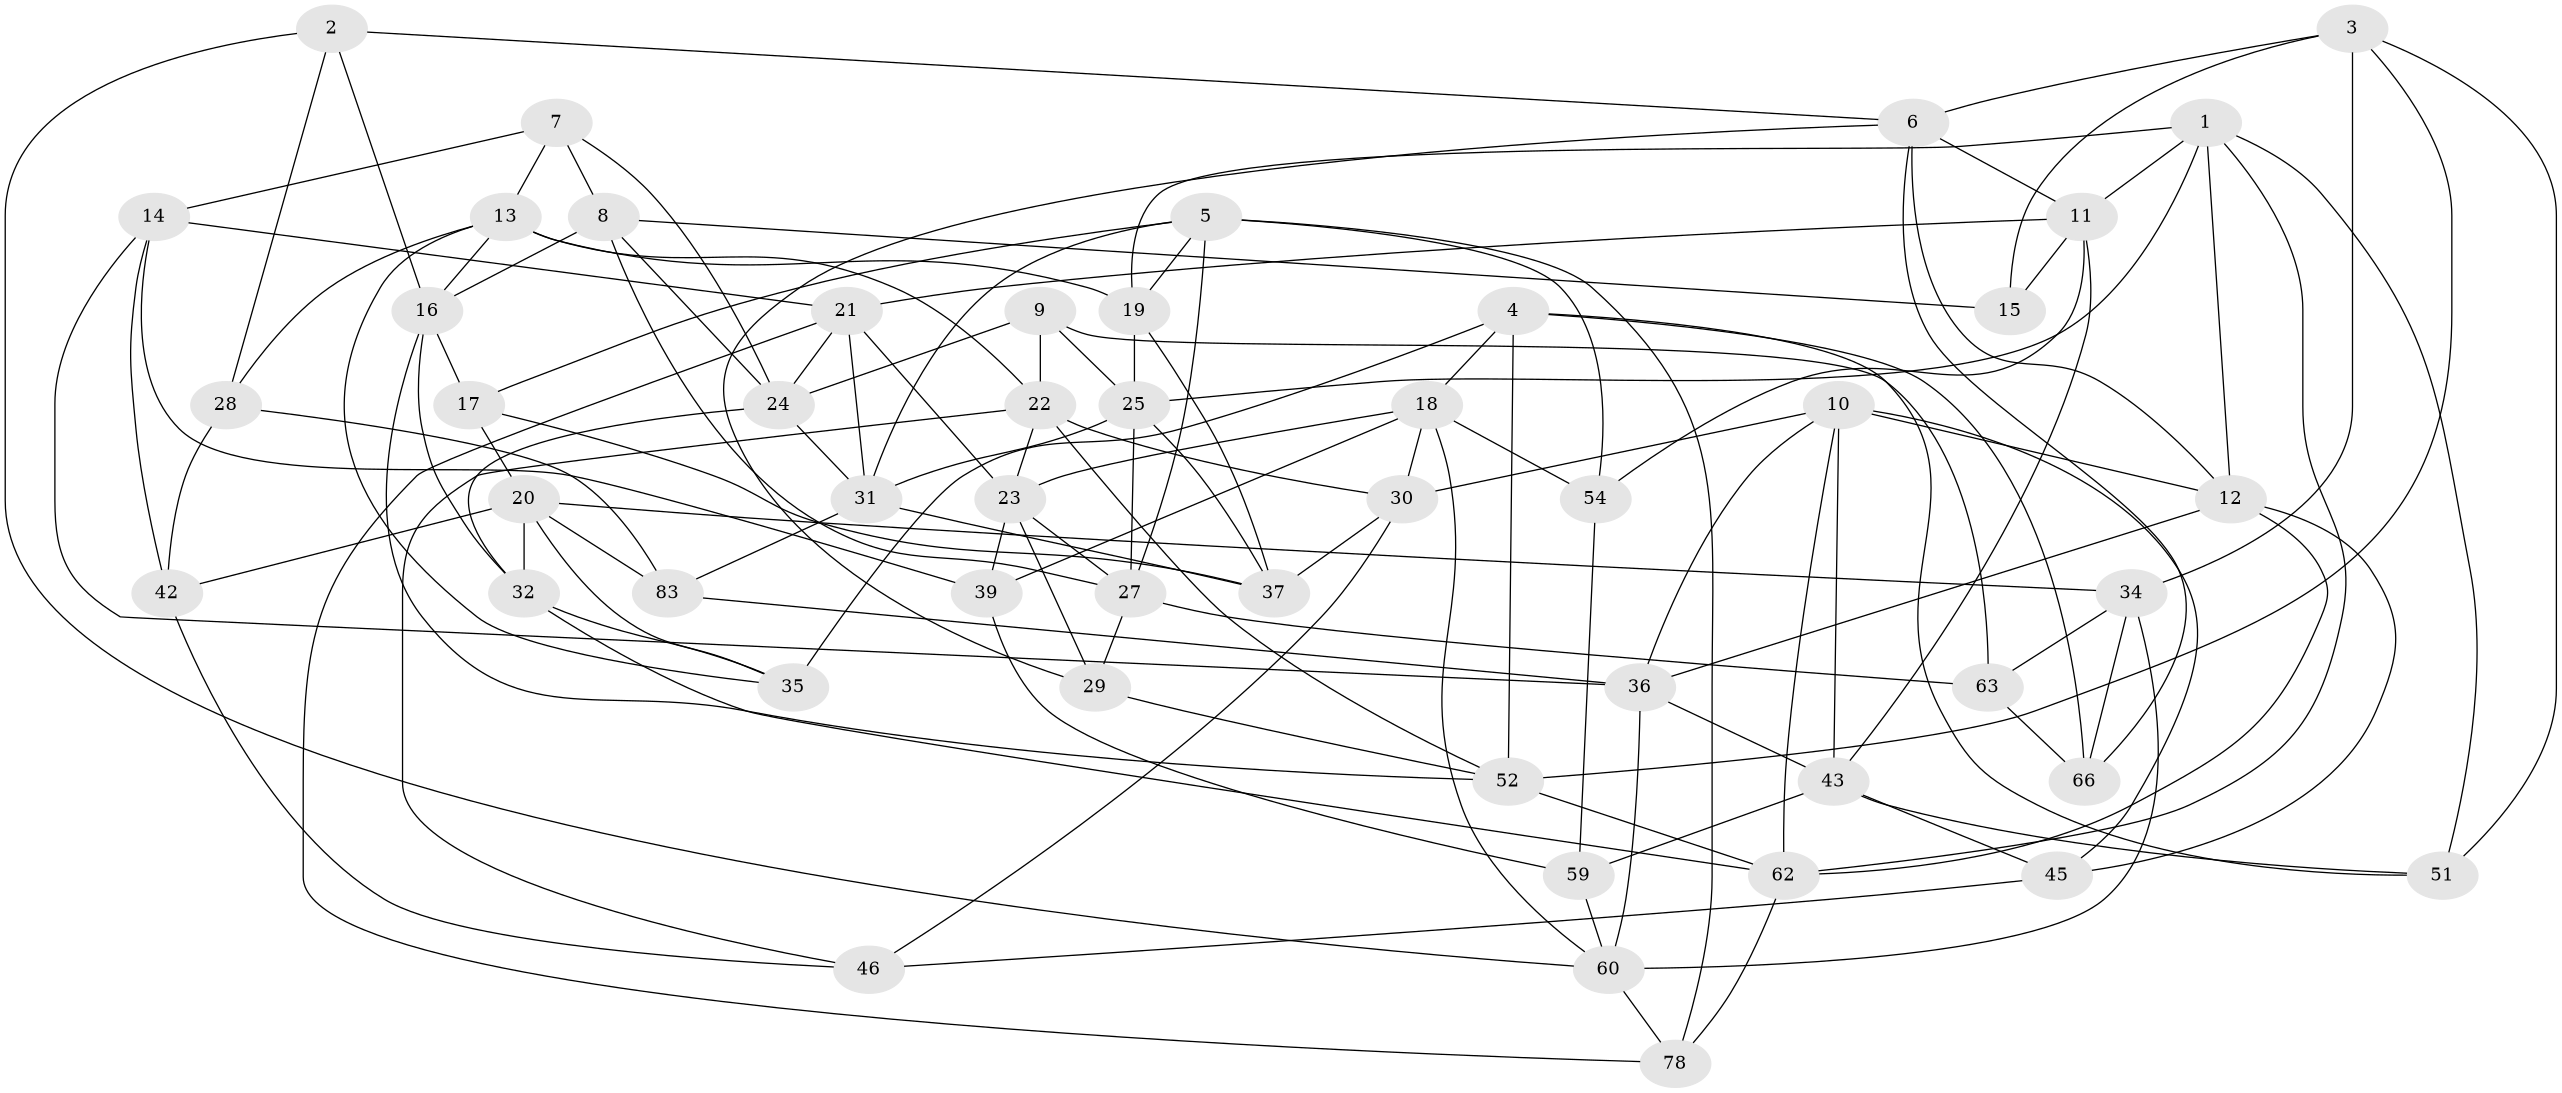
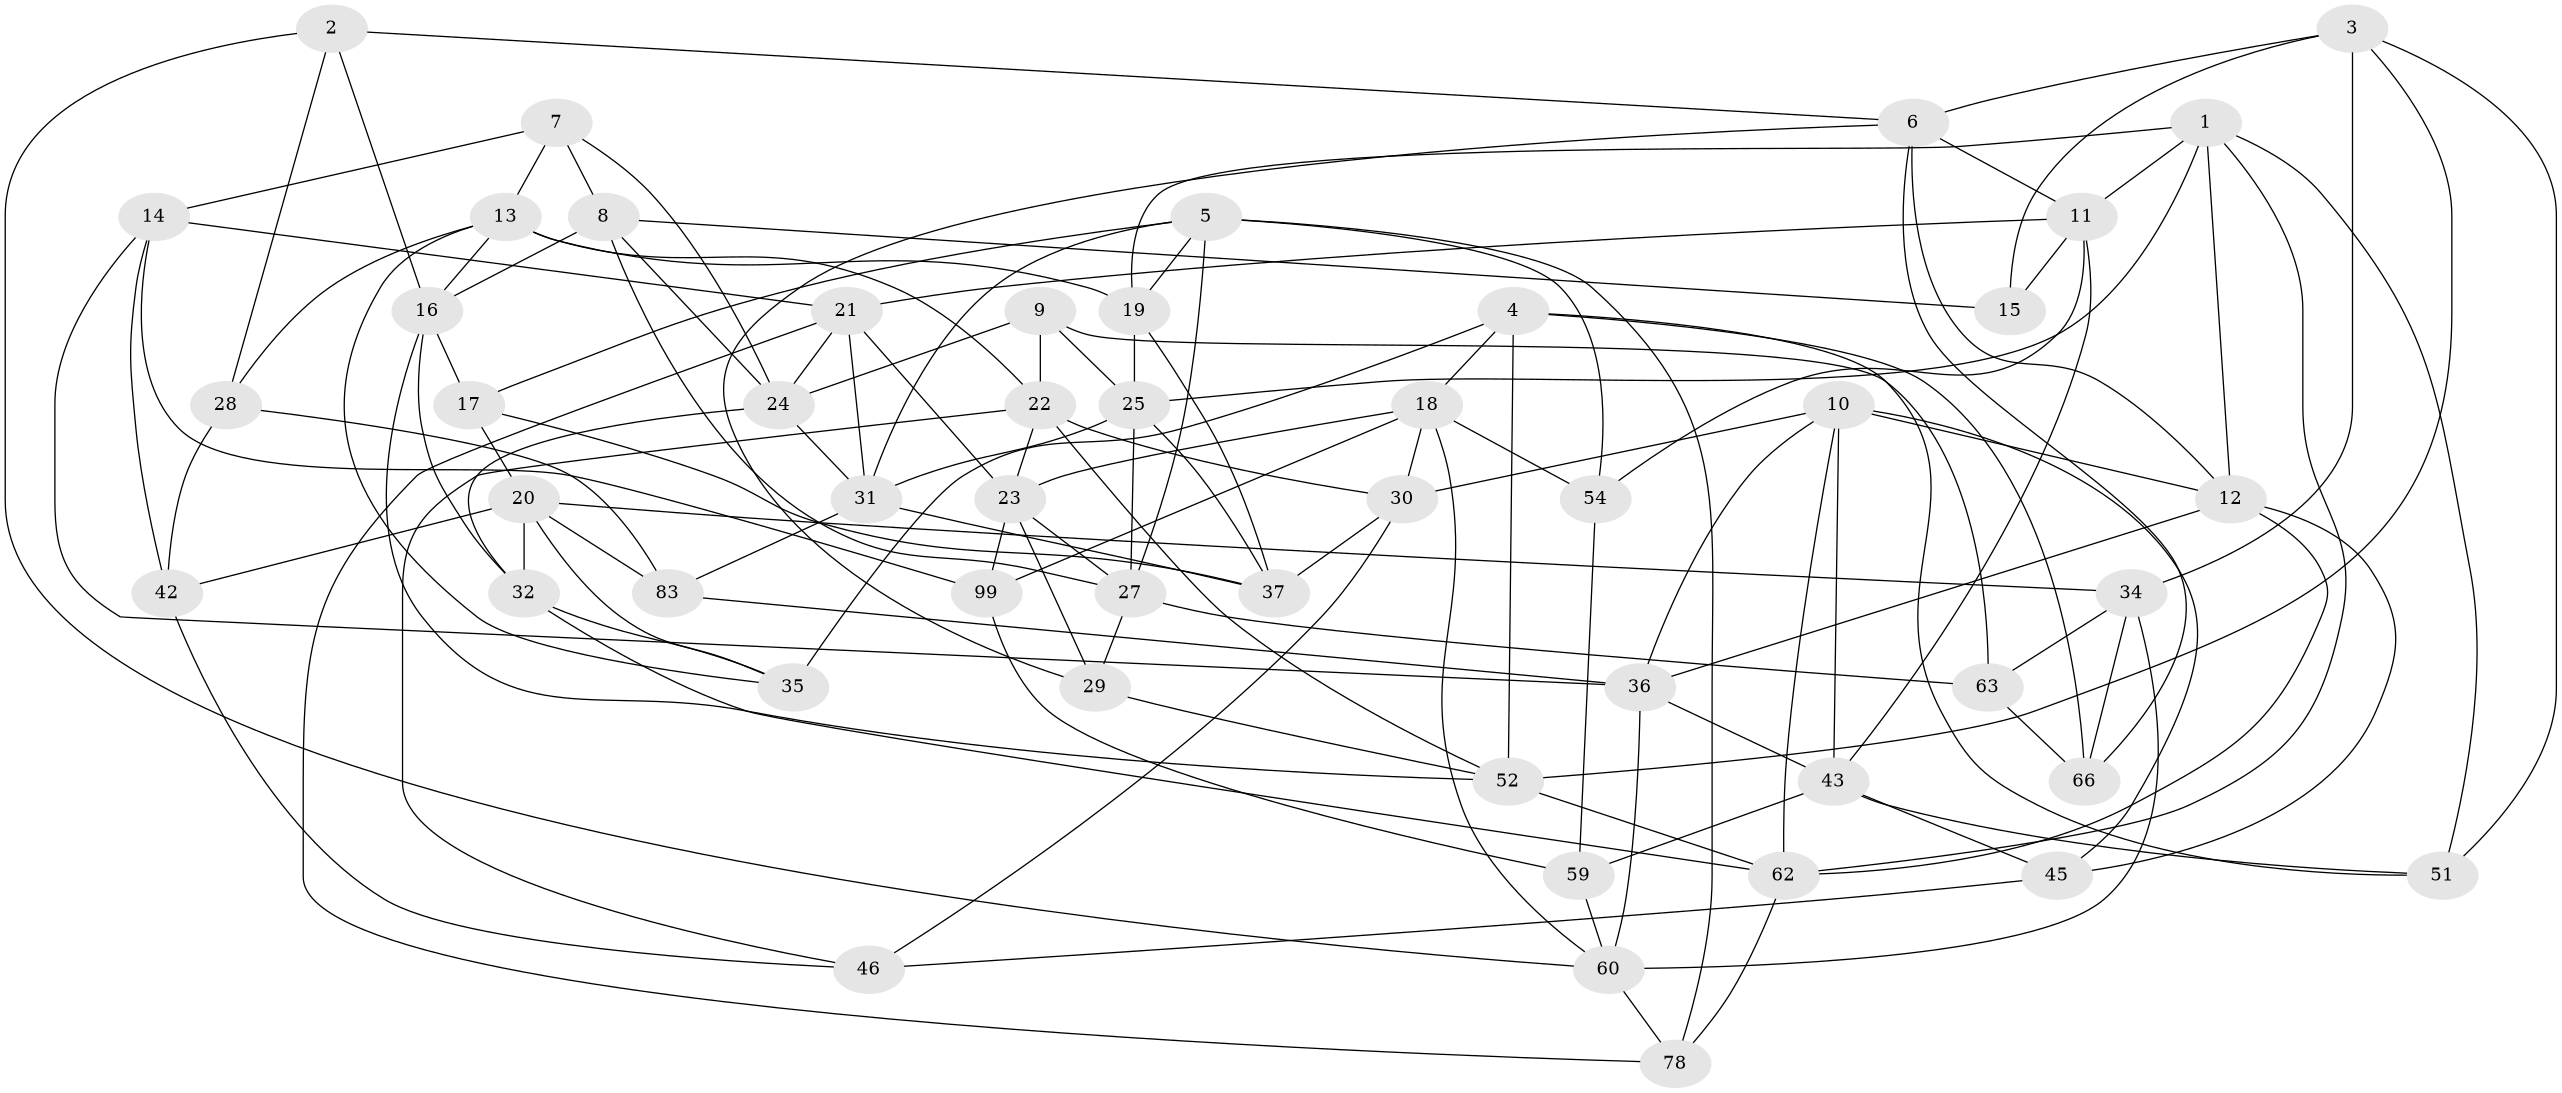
(987, 593) -> (987, 593)
